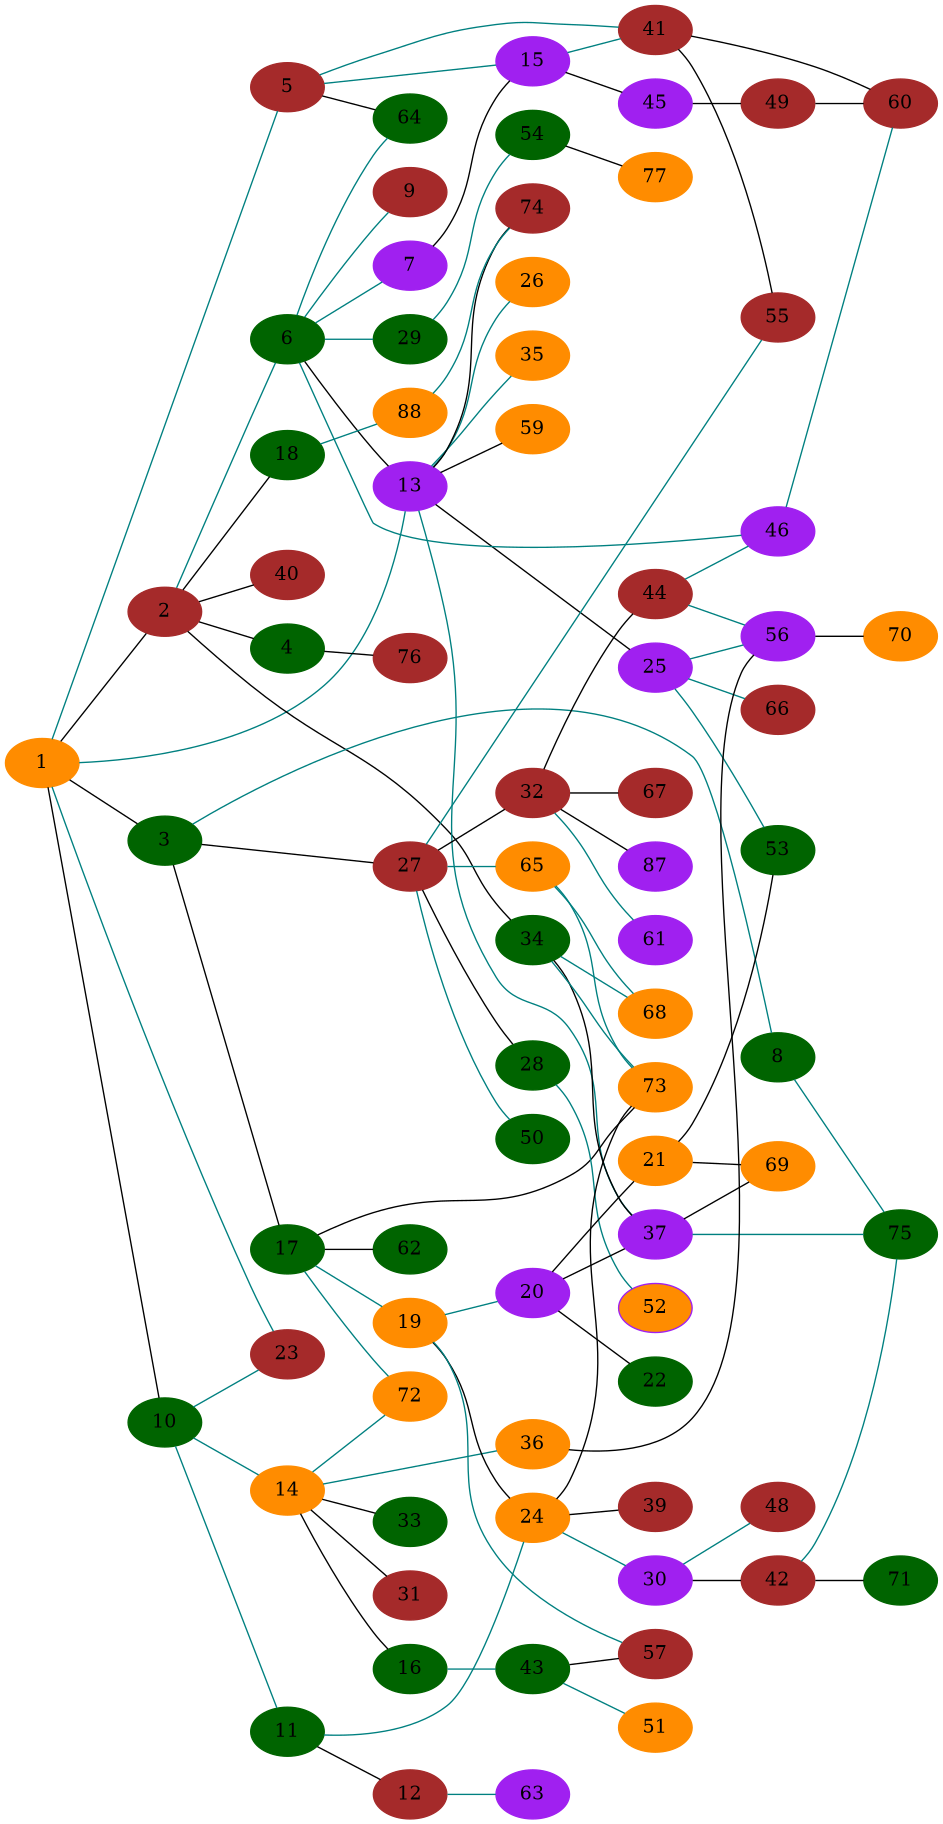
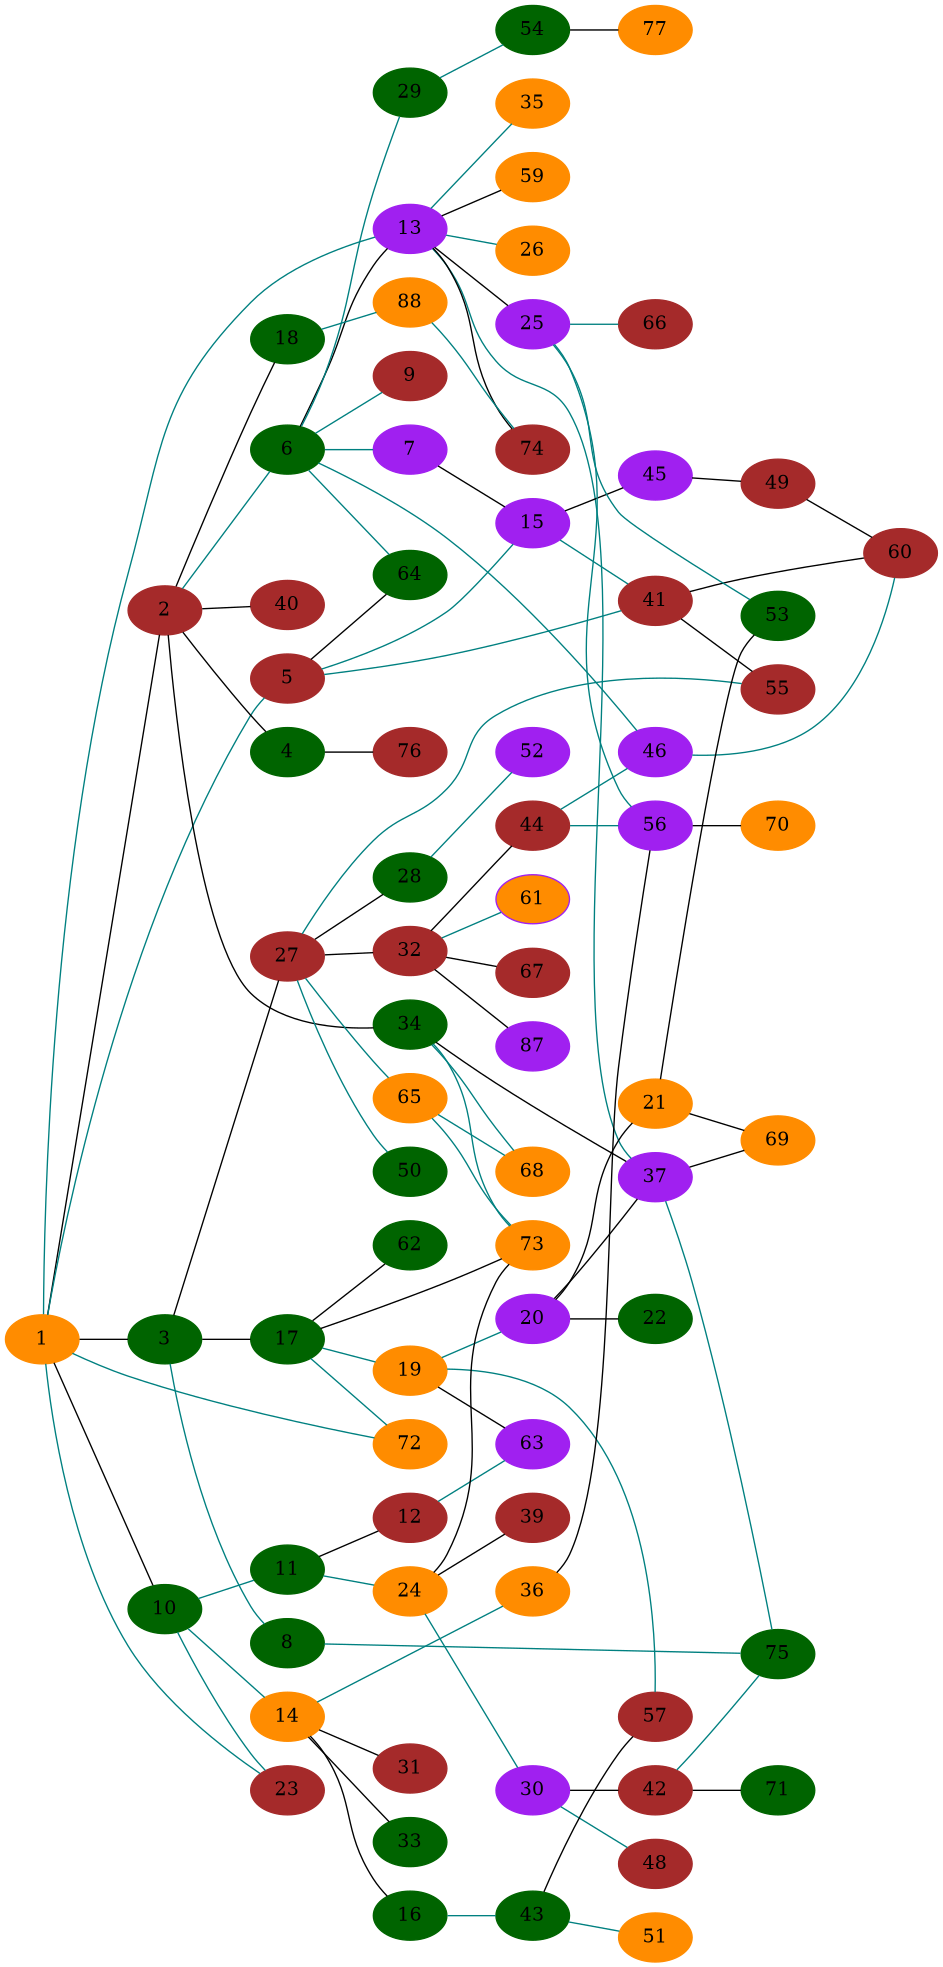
(655, 940) -> (533, 899)
(655, 1308) -> (533, 752)
(476, 1437) -> (480, 1413)
(349, 1444) -> (221, 1403)
